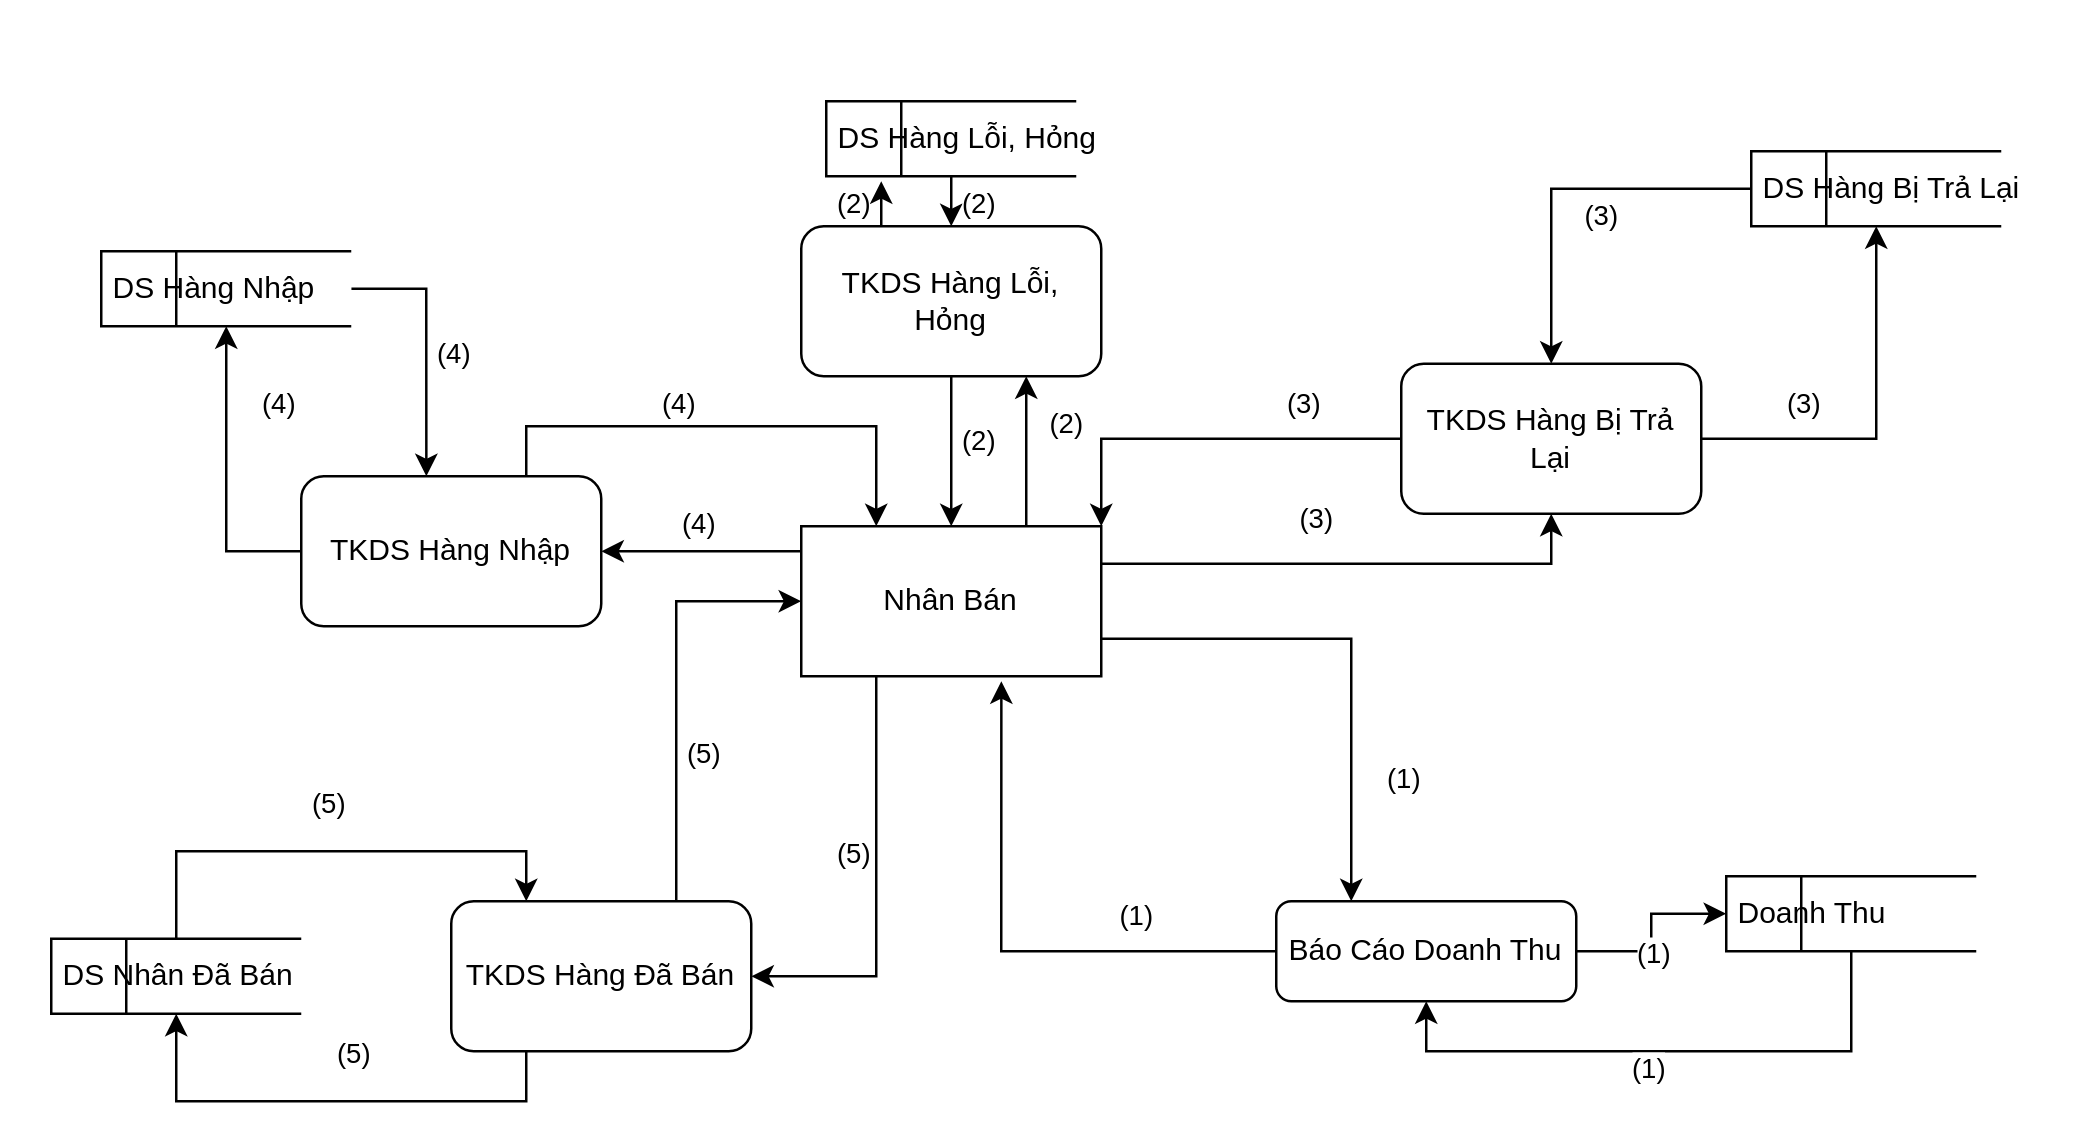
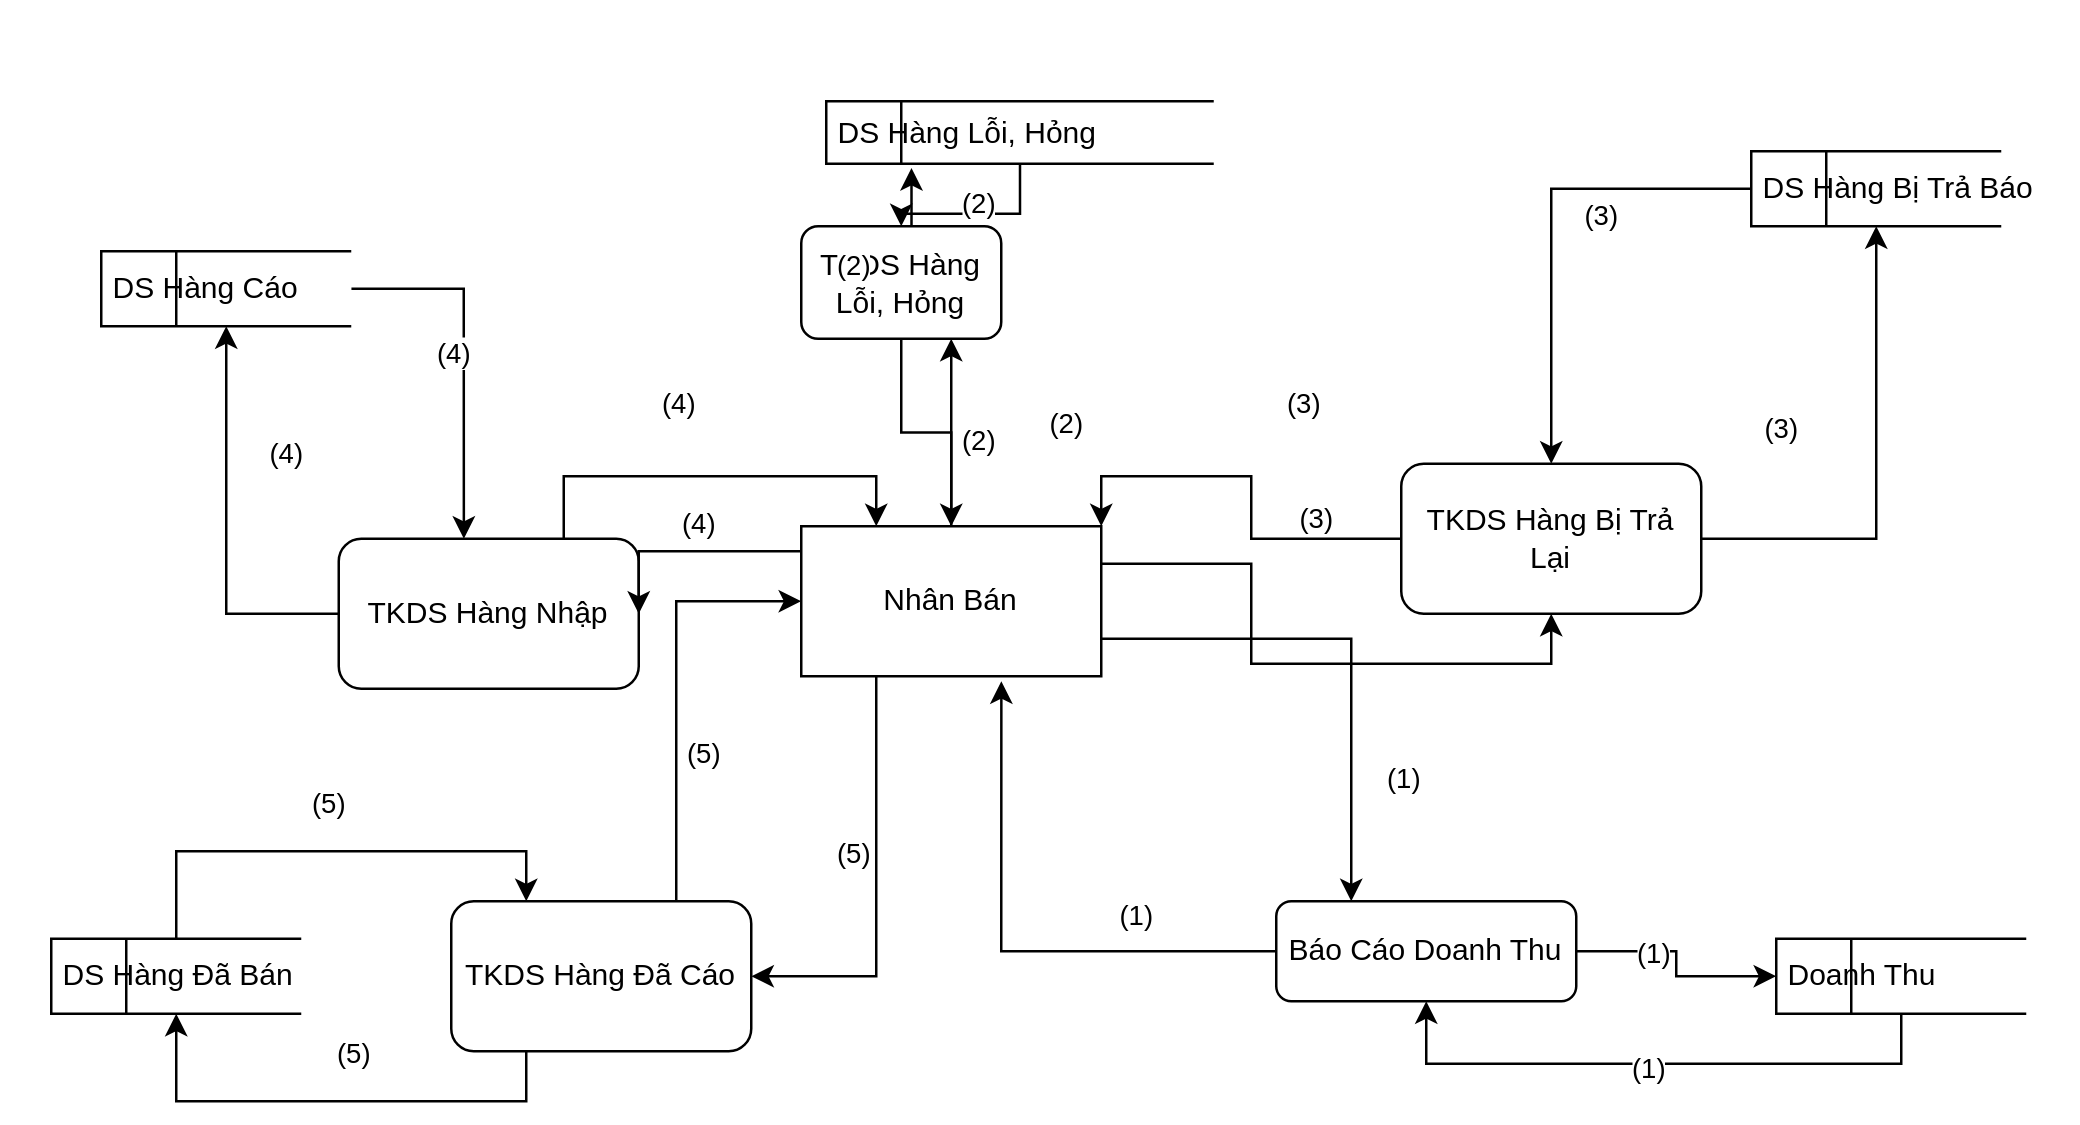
(951, 139) -> (1020, 133)
(1895, 189) -> (1899, 189)
(207, 289) -> (198, 289)
(951, 301) -> (901, 283)
(1551, 439) -> (1551, 539)
(451, 551) -> (489, 614)
(1851, 914) -> (1901, 976)
(170, 976) -> (170, 976)
(601, 976) -> (601, 976)
